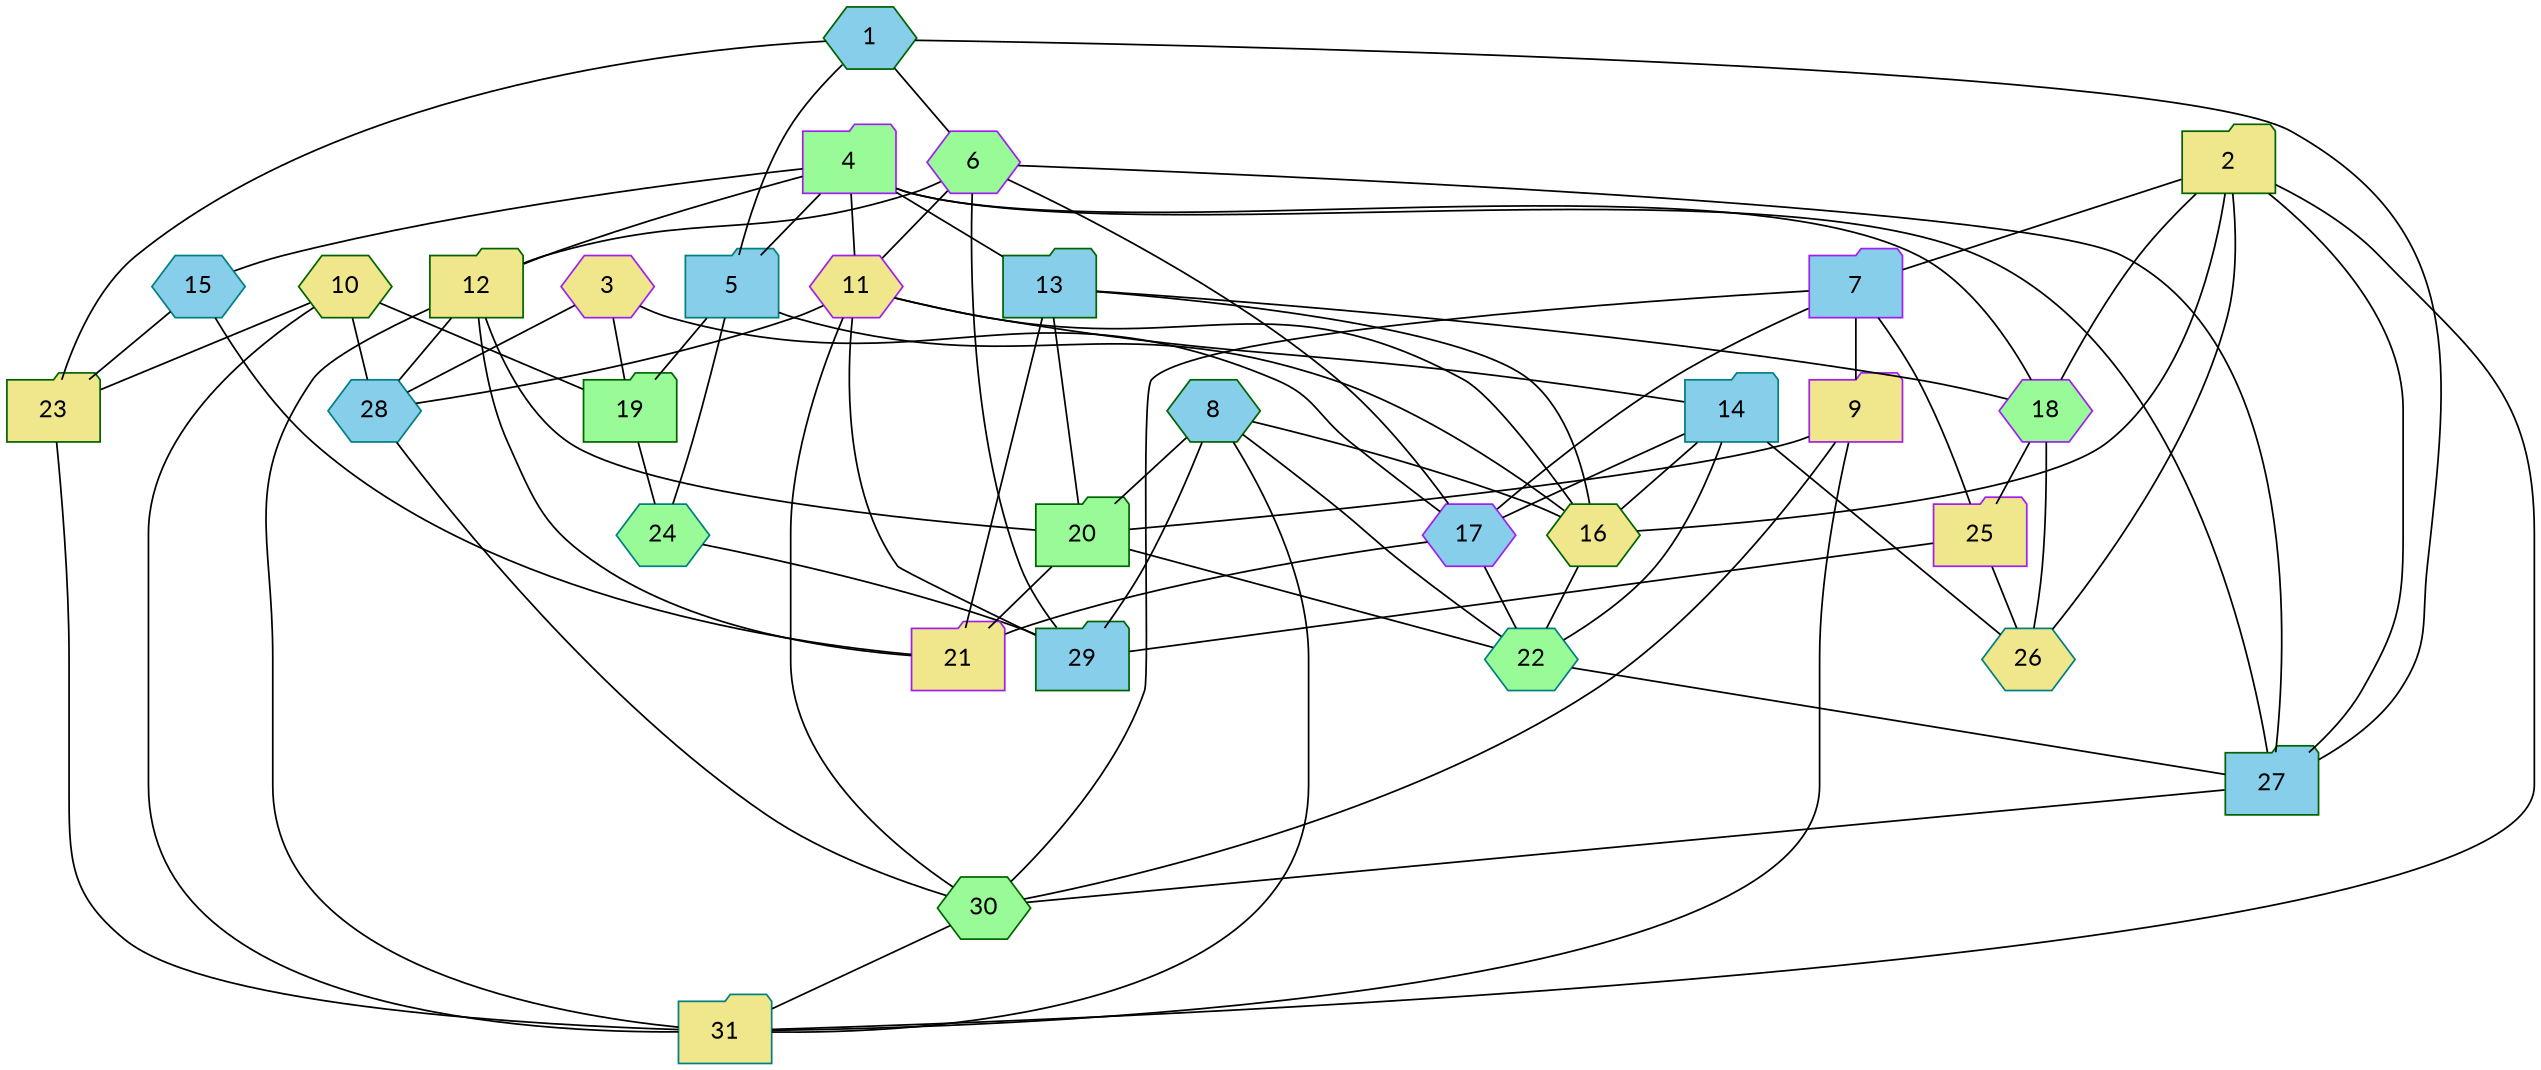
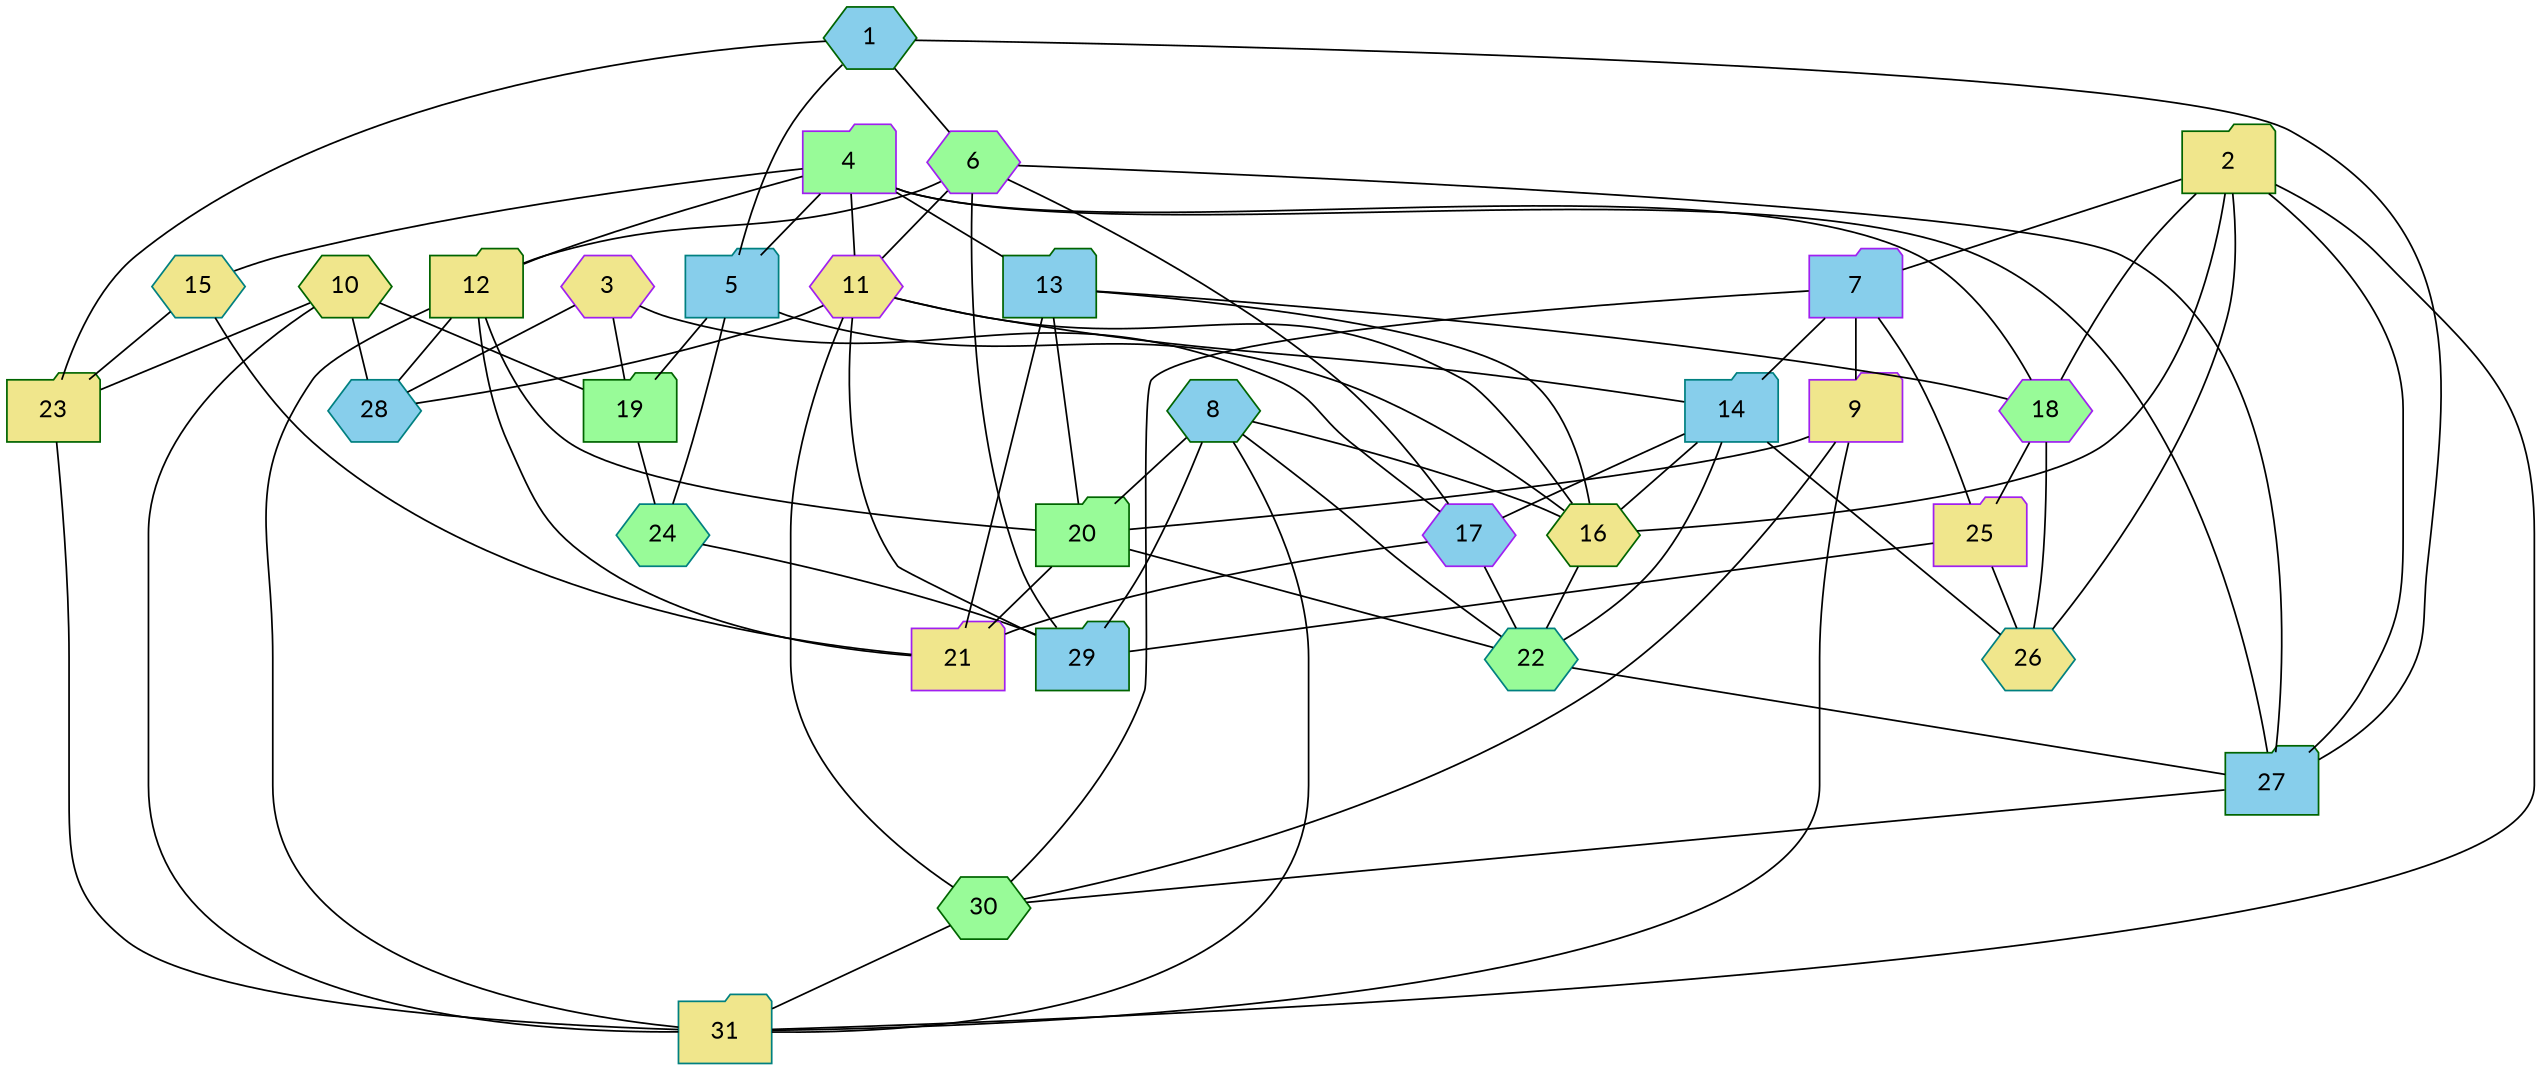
(199, 287) -> (199, 287)
(1660, 386) -> (1794, 349)
(639, 711) -> none
